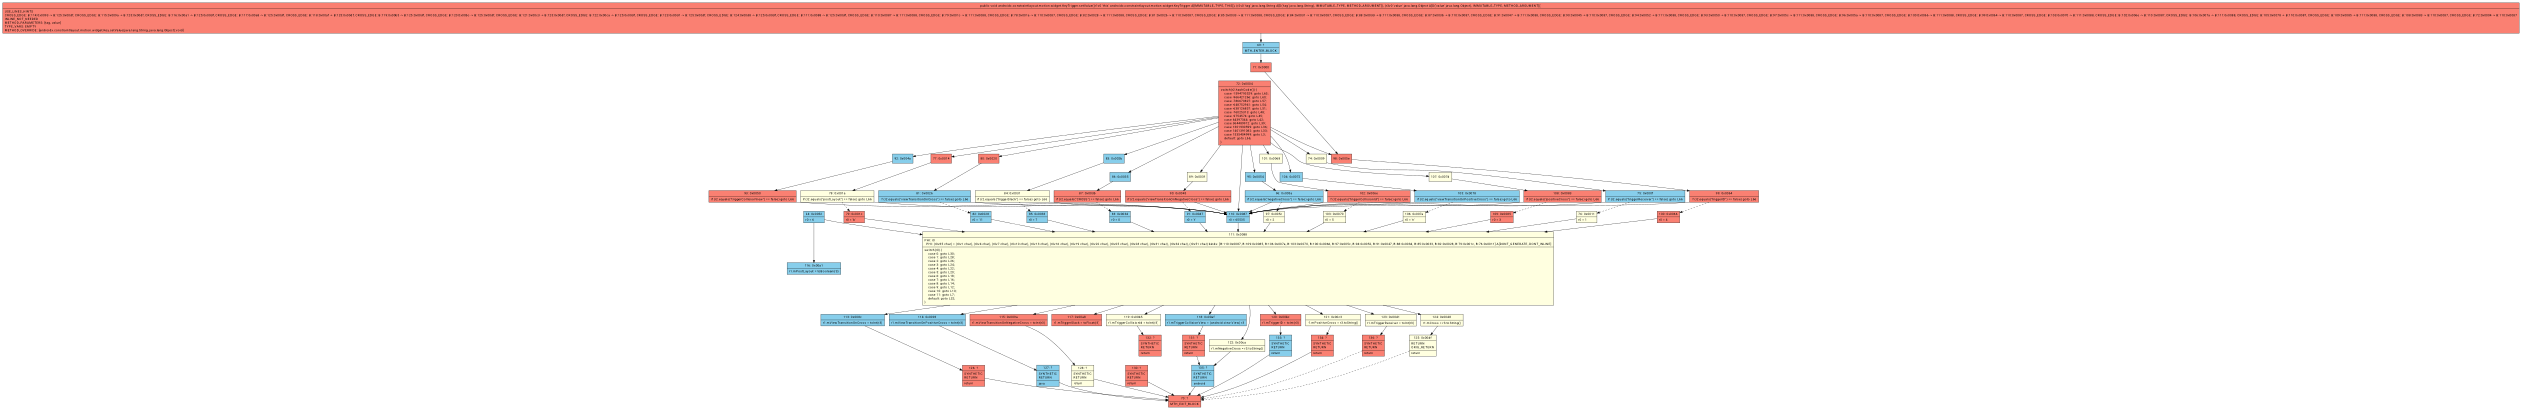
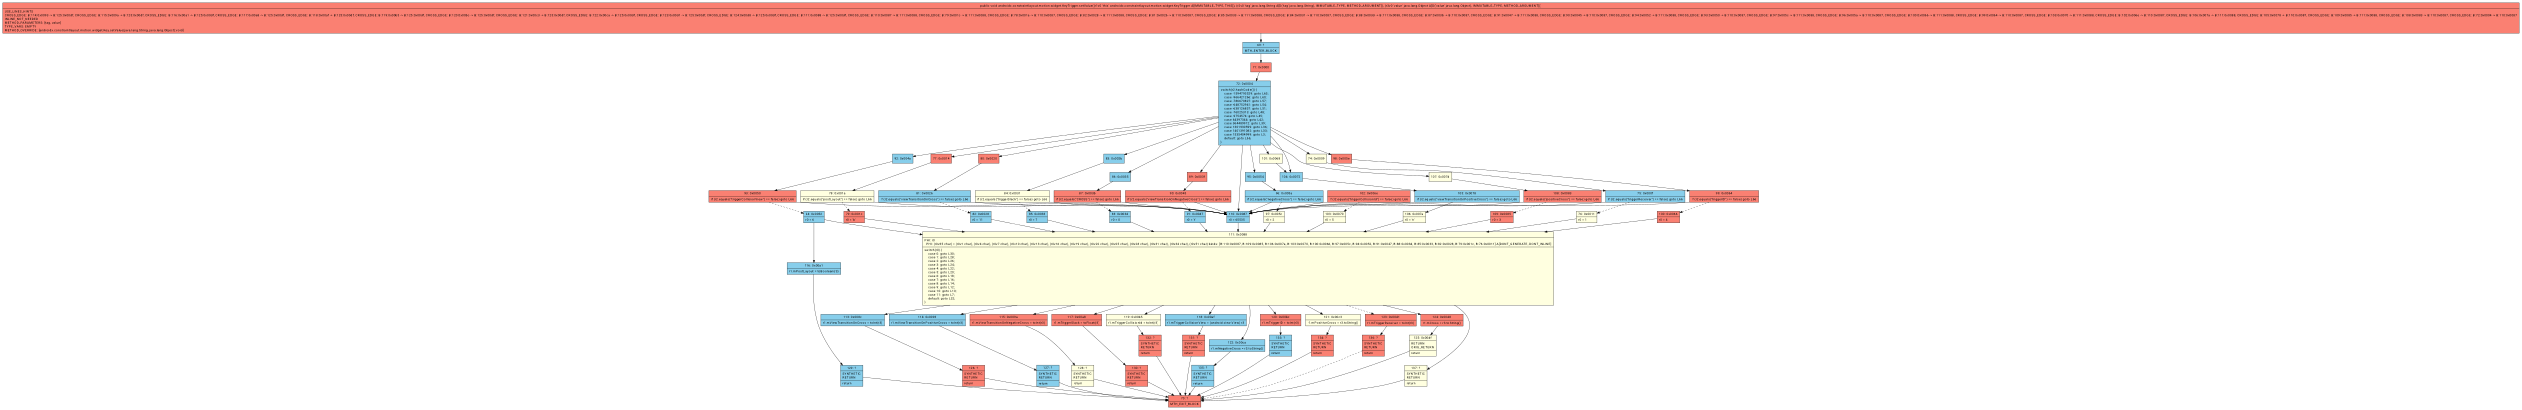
(1300, 112) -> (1258, 75)
(1245, 113) -> (1245, 113)
(1197, 177) -> (1197, 177)
(1292, 185) -> (1280, 167)
none -> (785, 207)
none -> (1173, 207)
(1440, 207) -> (1440, 207)
(1359, 309) -> (1359, 309)
(1391, 320) -> (1391, 320)
(1442, 320) -> (1442, 320)
none -> (1103, 345)
(1237, 346) -> (1237, 346)
(1198, 359) -> (1188, 374)
none -> (1168, 375)
none -> (852, 376)
none -> (1416, 376)
(1042, 383) -> (1043, 383)
(1200, 383) -> (1198, 383)
(1308, 384) -> (1308, 384)
